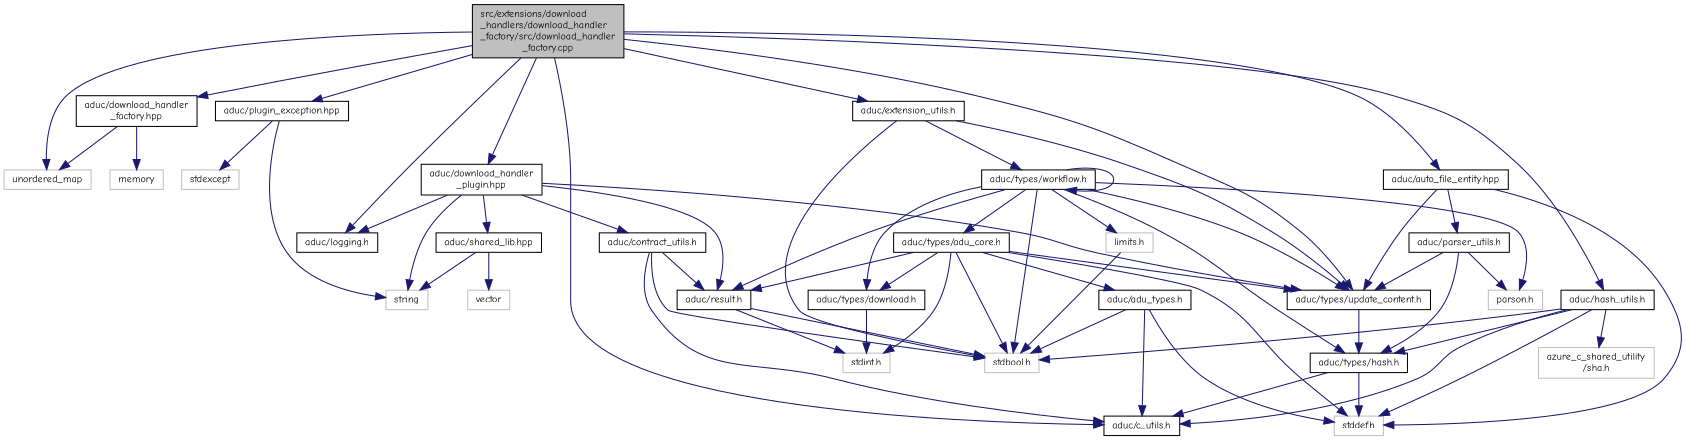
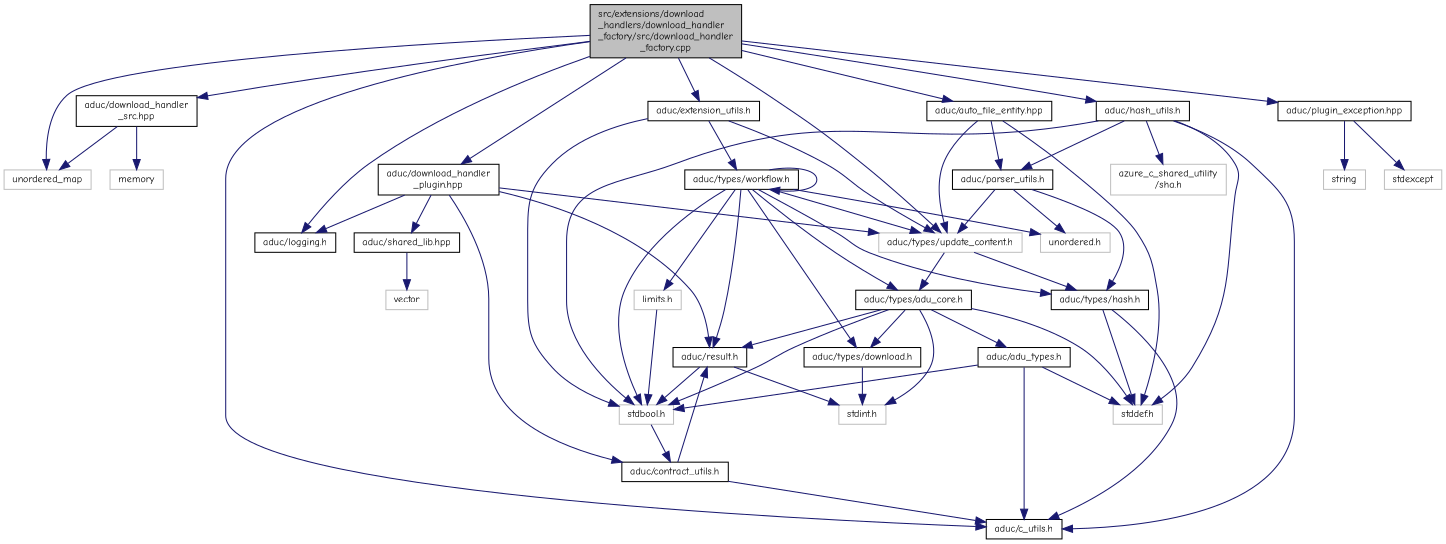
(137, 111) -> (137, 111)
(427, 232) -> none
(452, 268) -> none
(1147, 270) -> (935, 266)
(1359, 300) -> (950, 243)
(1515, 300) -> (1075, 243)
(1472, 334) -> (1078, 143)
(818, 335) -> (658, 439)
